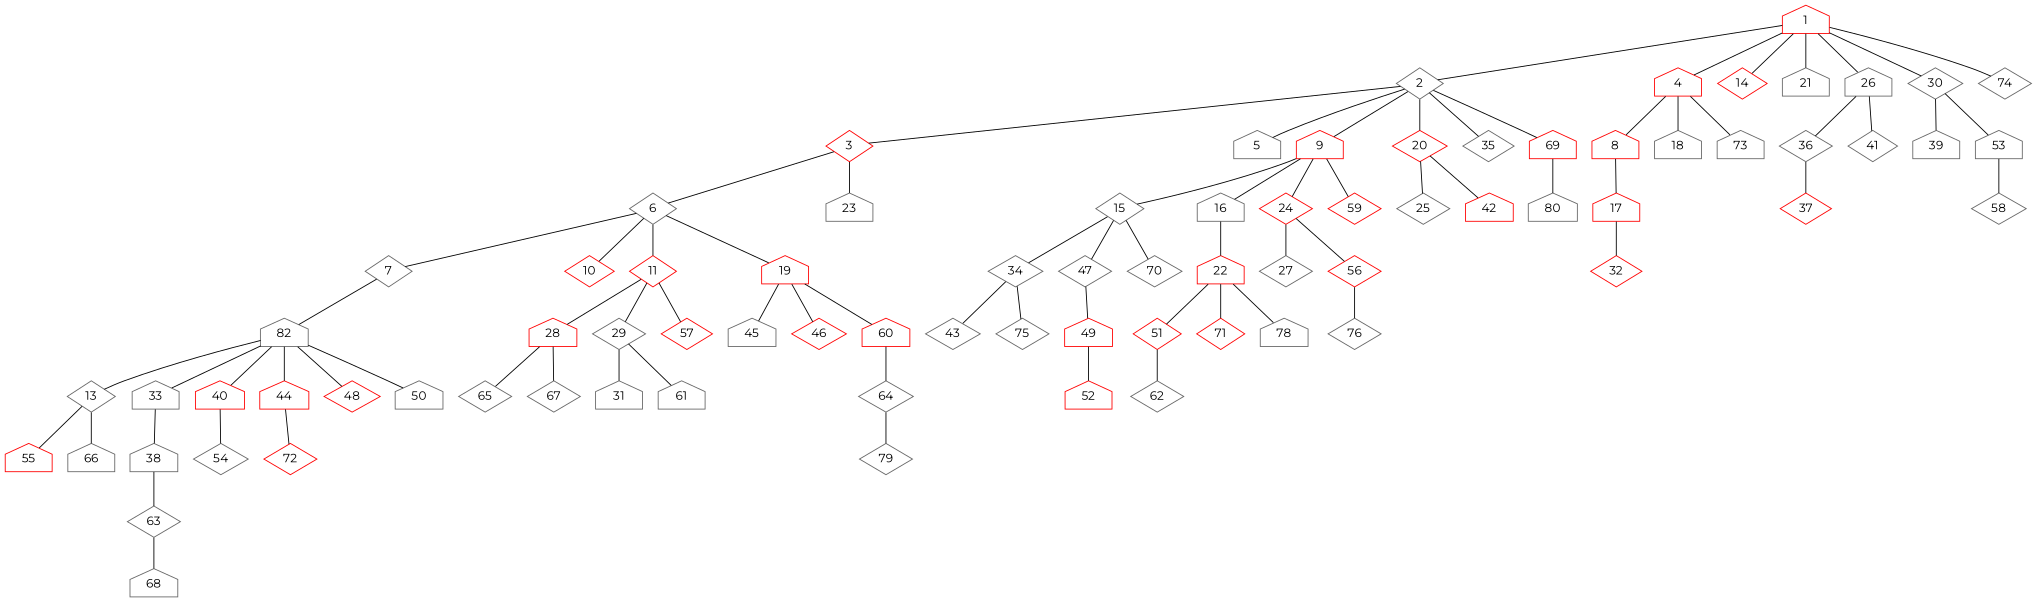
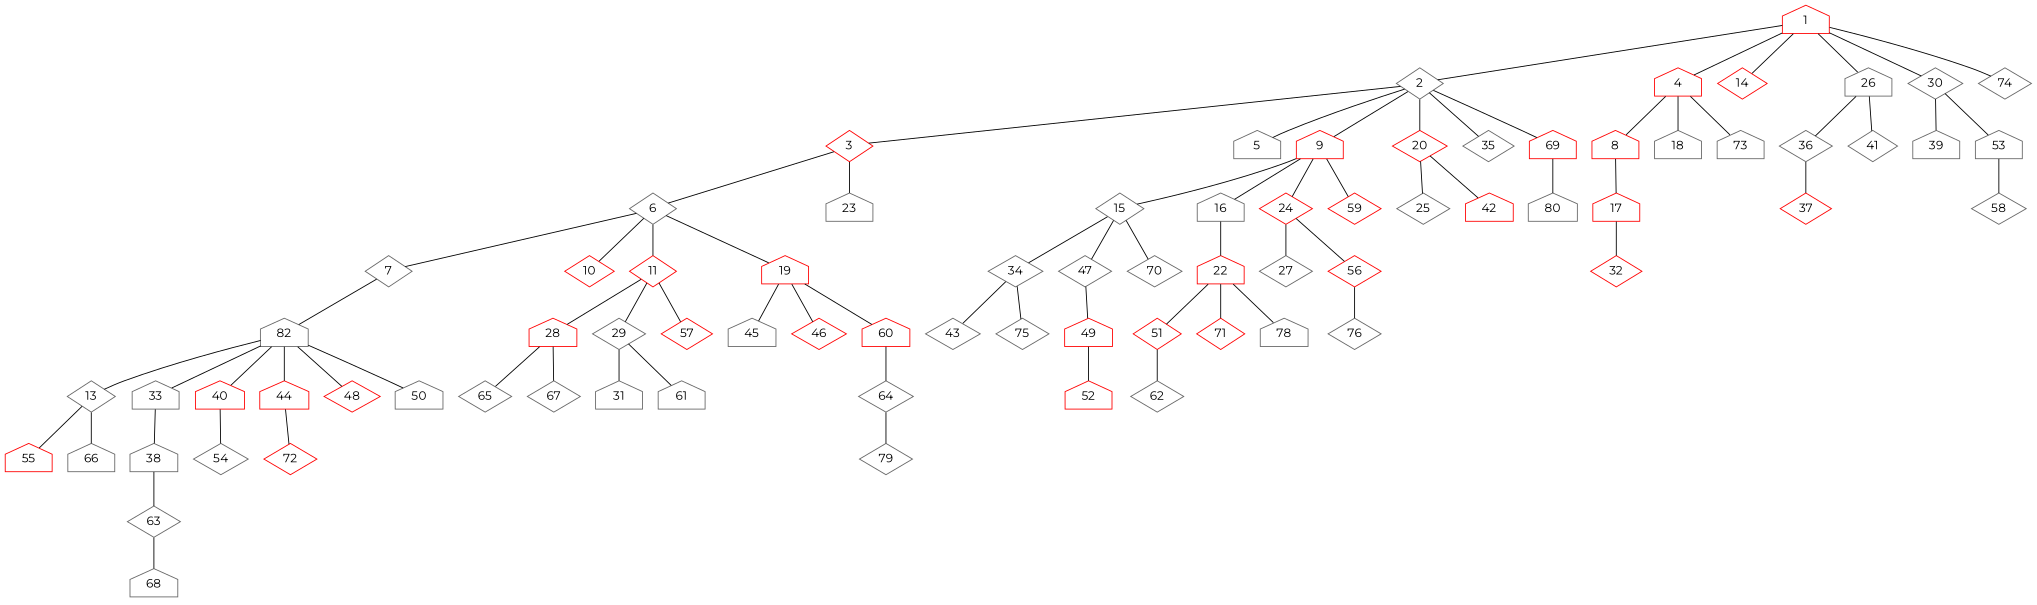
(1806, 83) -> none
